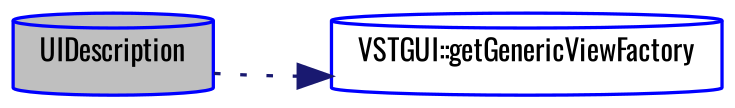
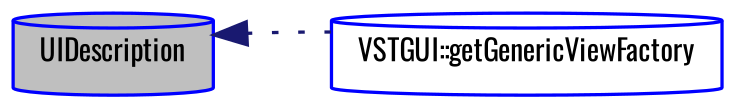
(256, 75) -> (289, 32)
